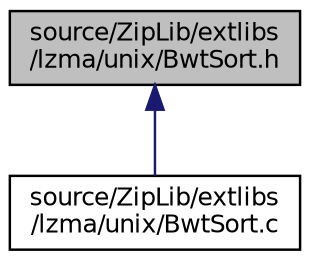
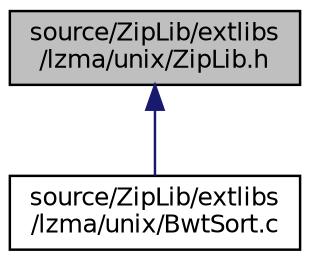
(155, 48) -> (155, 48)
